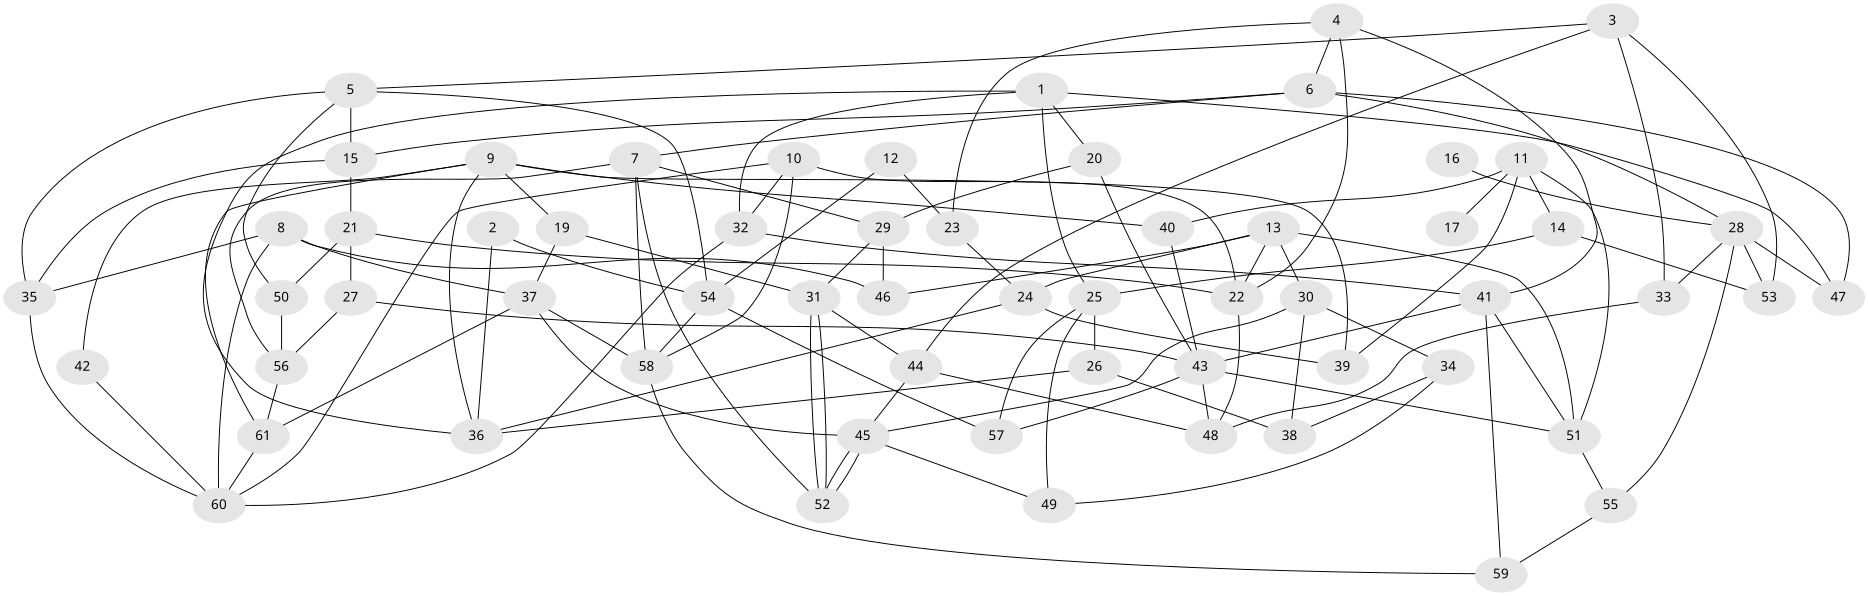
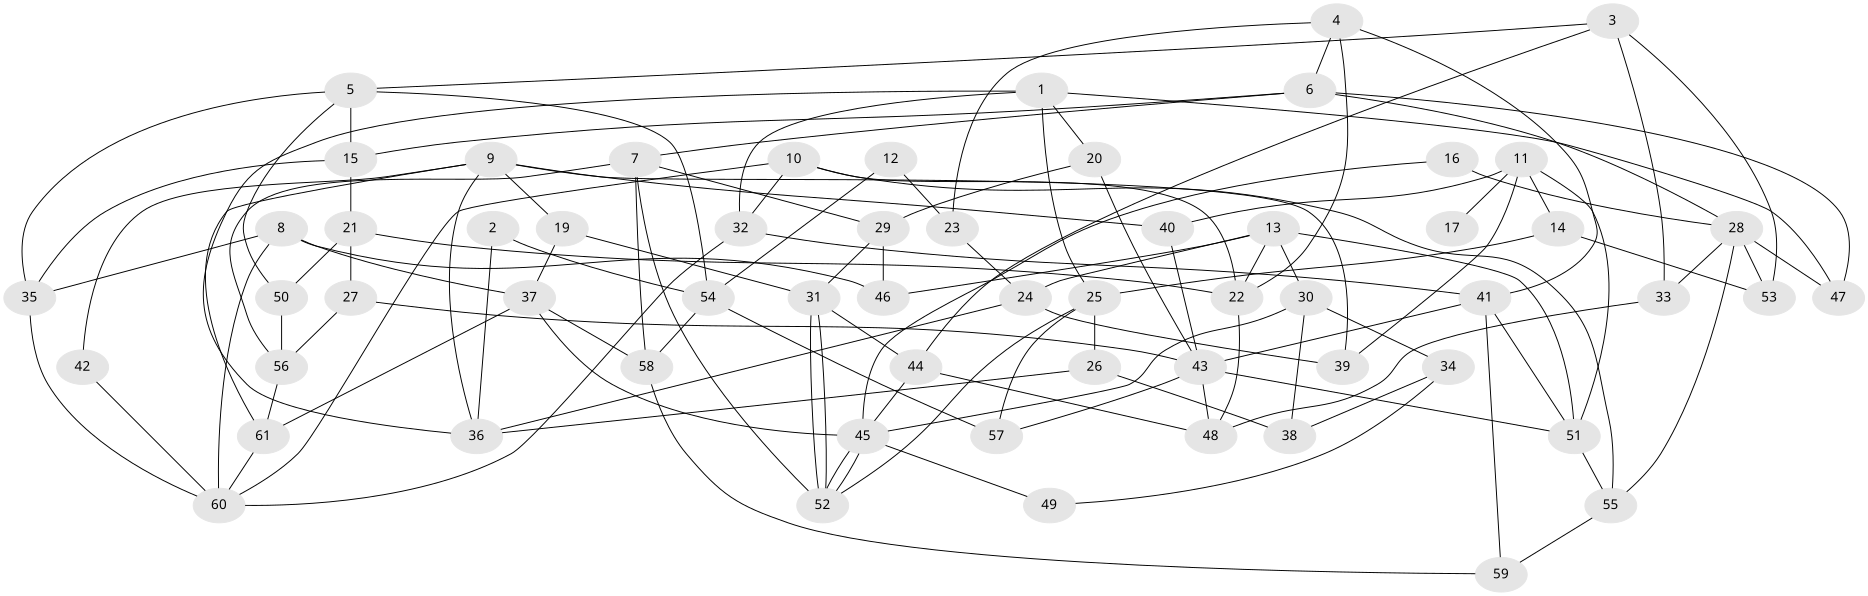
none -> (1134, 211)
(762, 289) -> (1348, 215)
(1050, 393) -> (955, 397)
